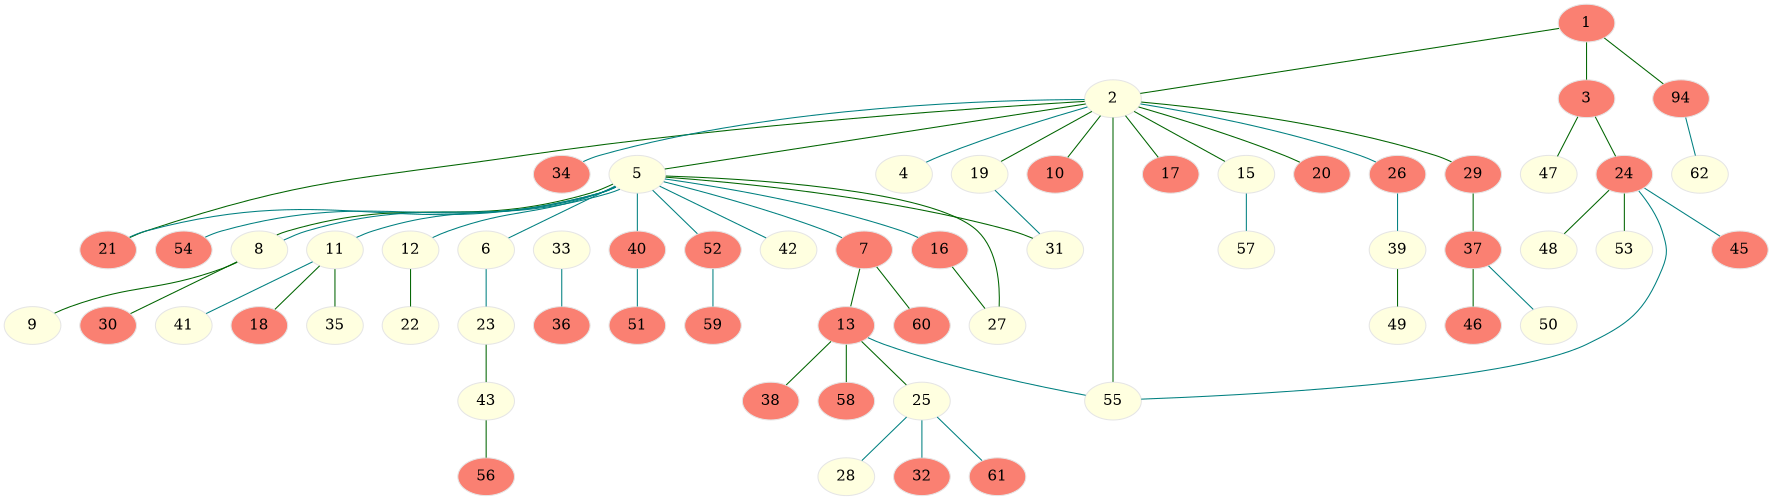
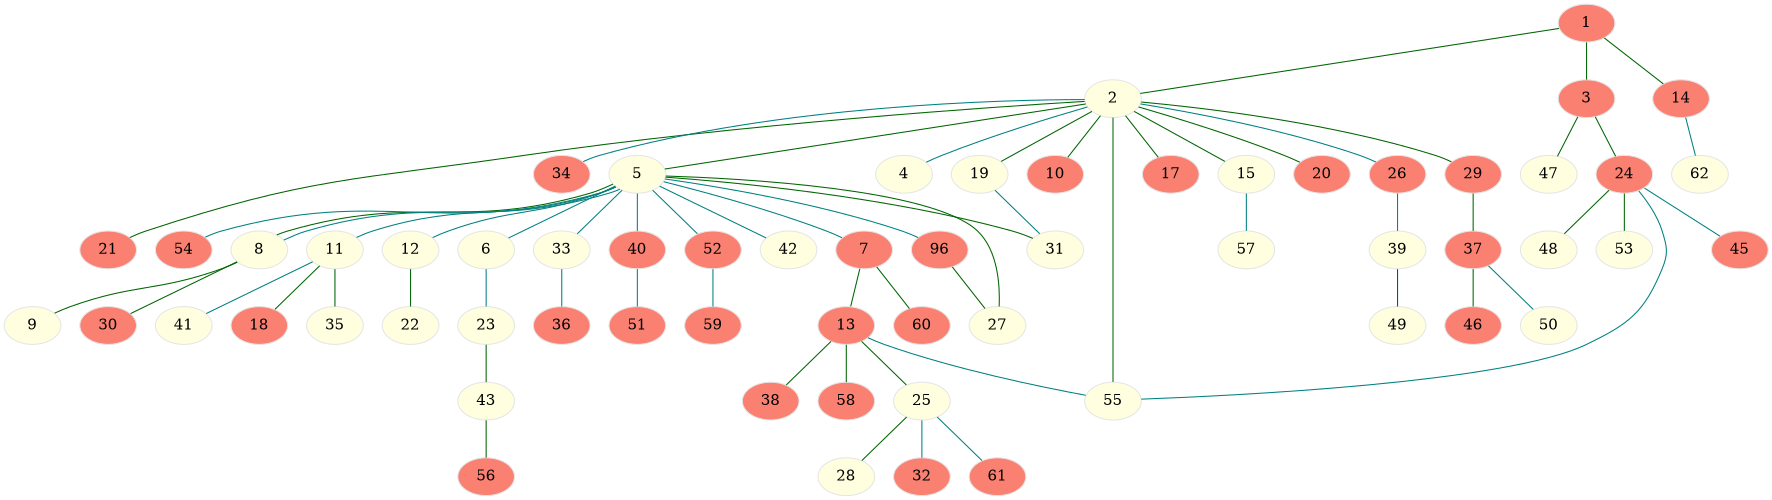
(1681, 99) -> (1681, 99)
(287, 210) -> (600, 212)
(940, 250) -> (940, 250)
(884, 439) -> (884, 439)
